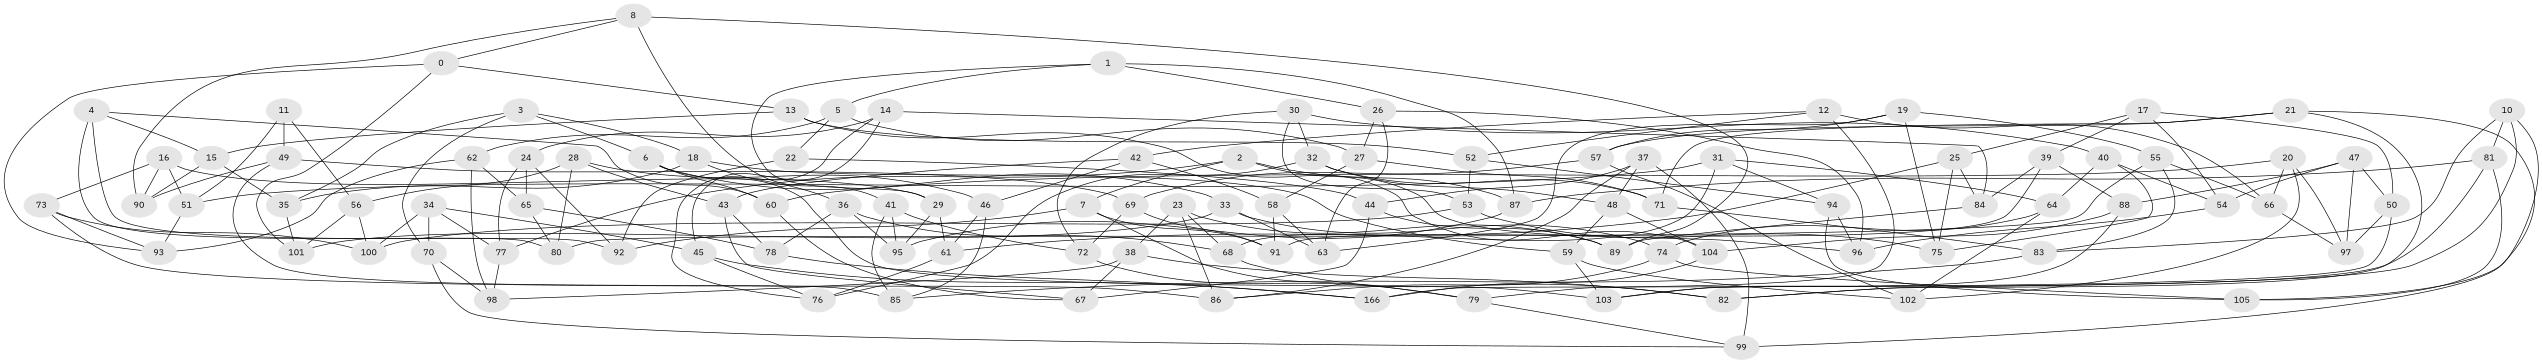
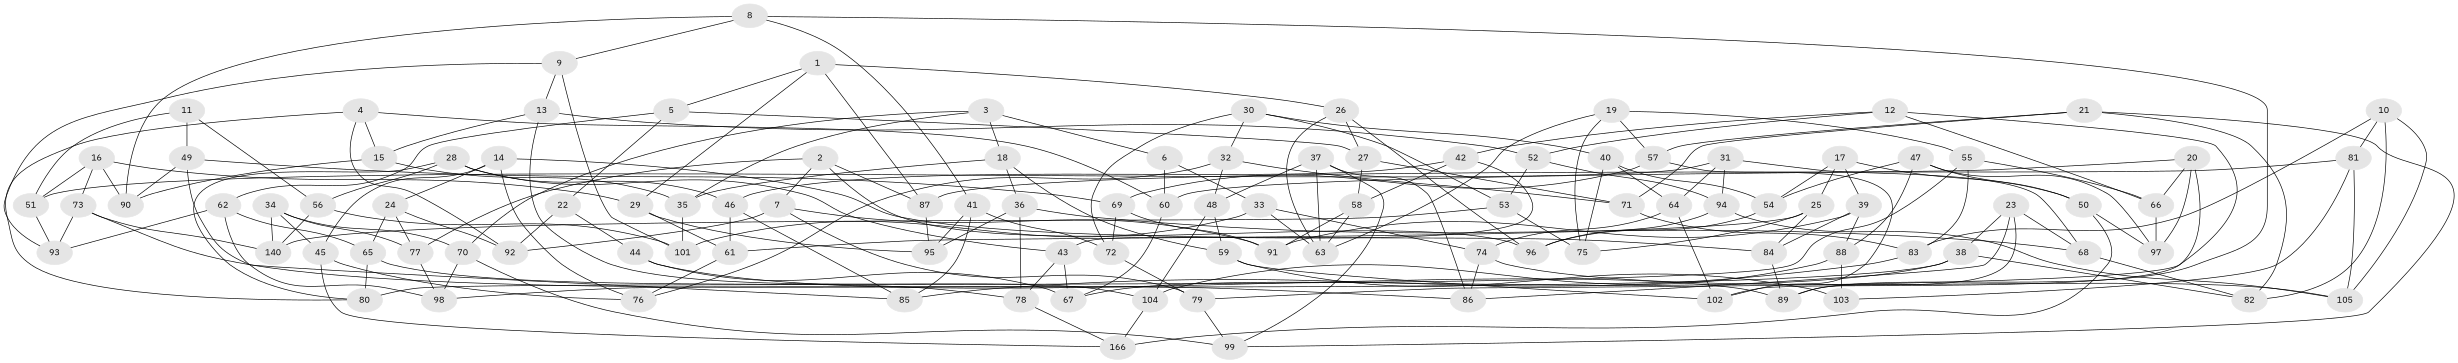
(441, 63) -> (560, 63)
(1522, 187) -> (1318, 205)
(369, 253) -> (273, 253)
(868, 262) -> none
